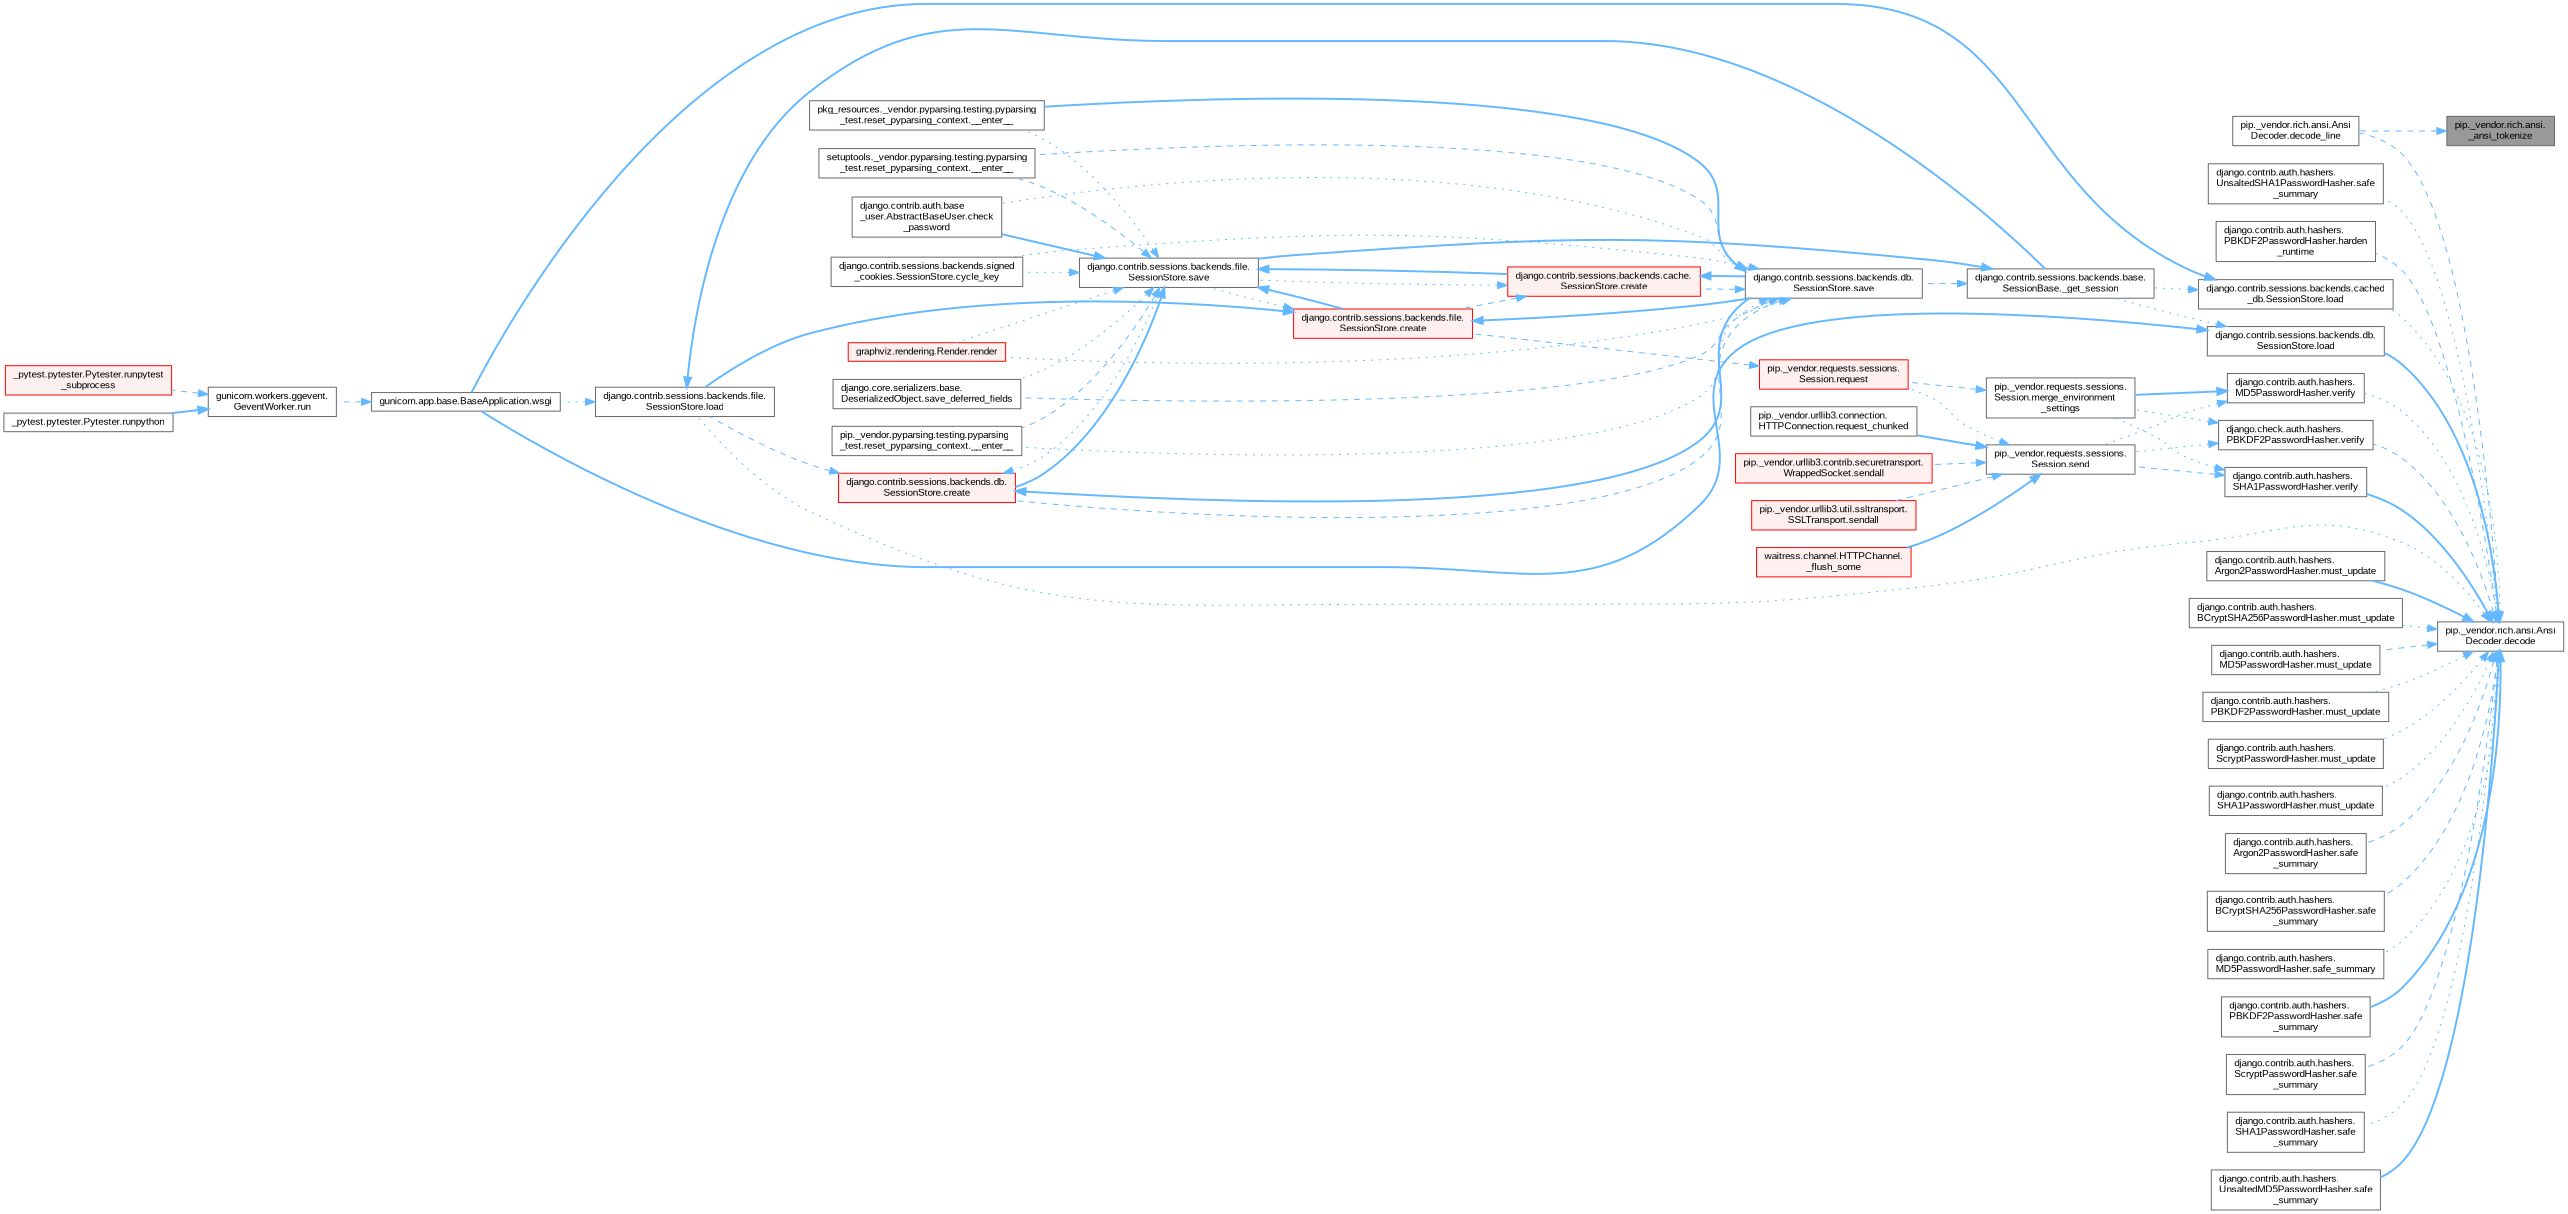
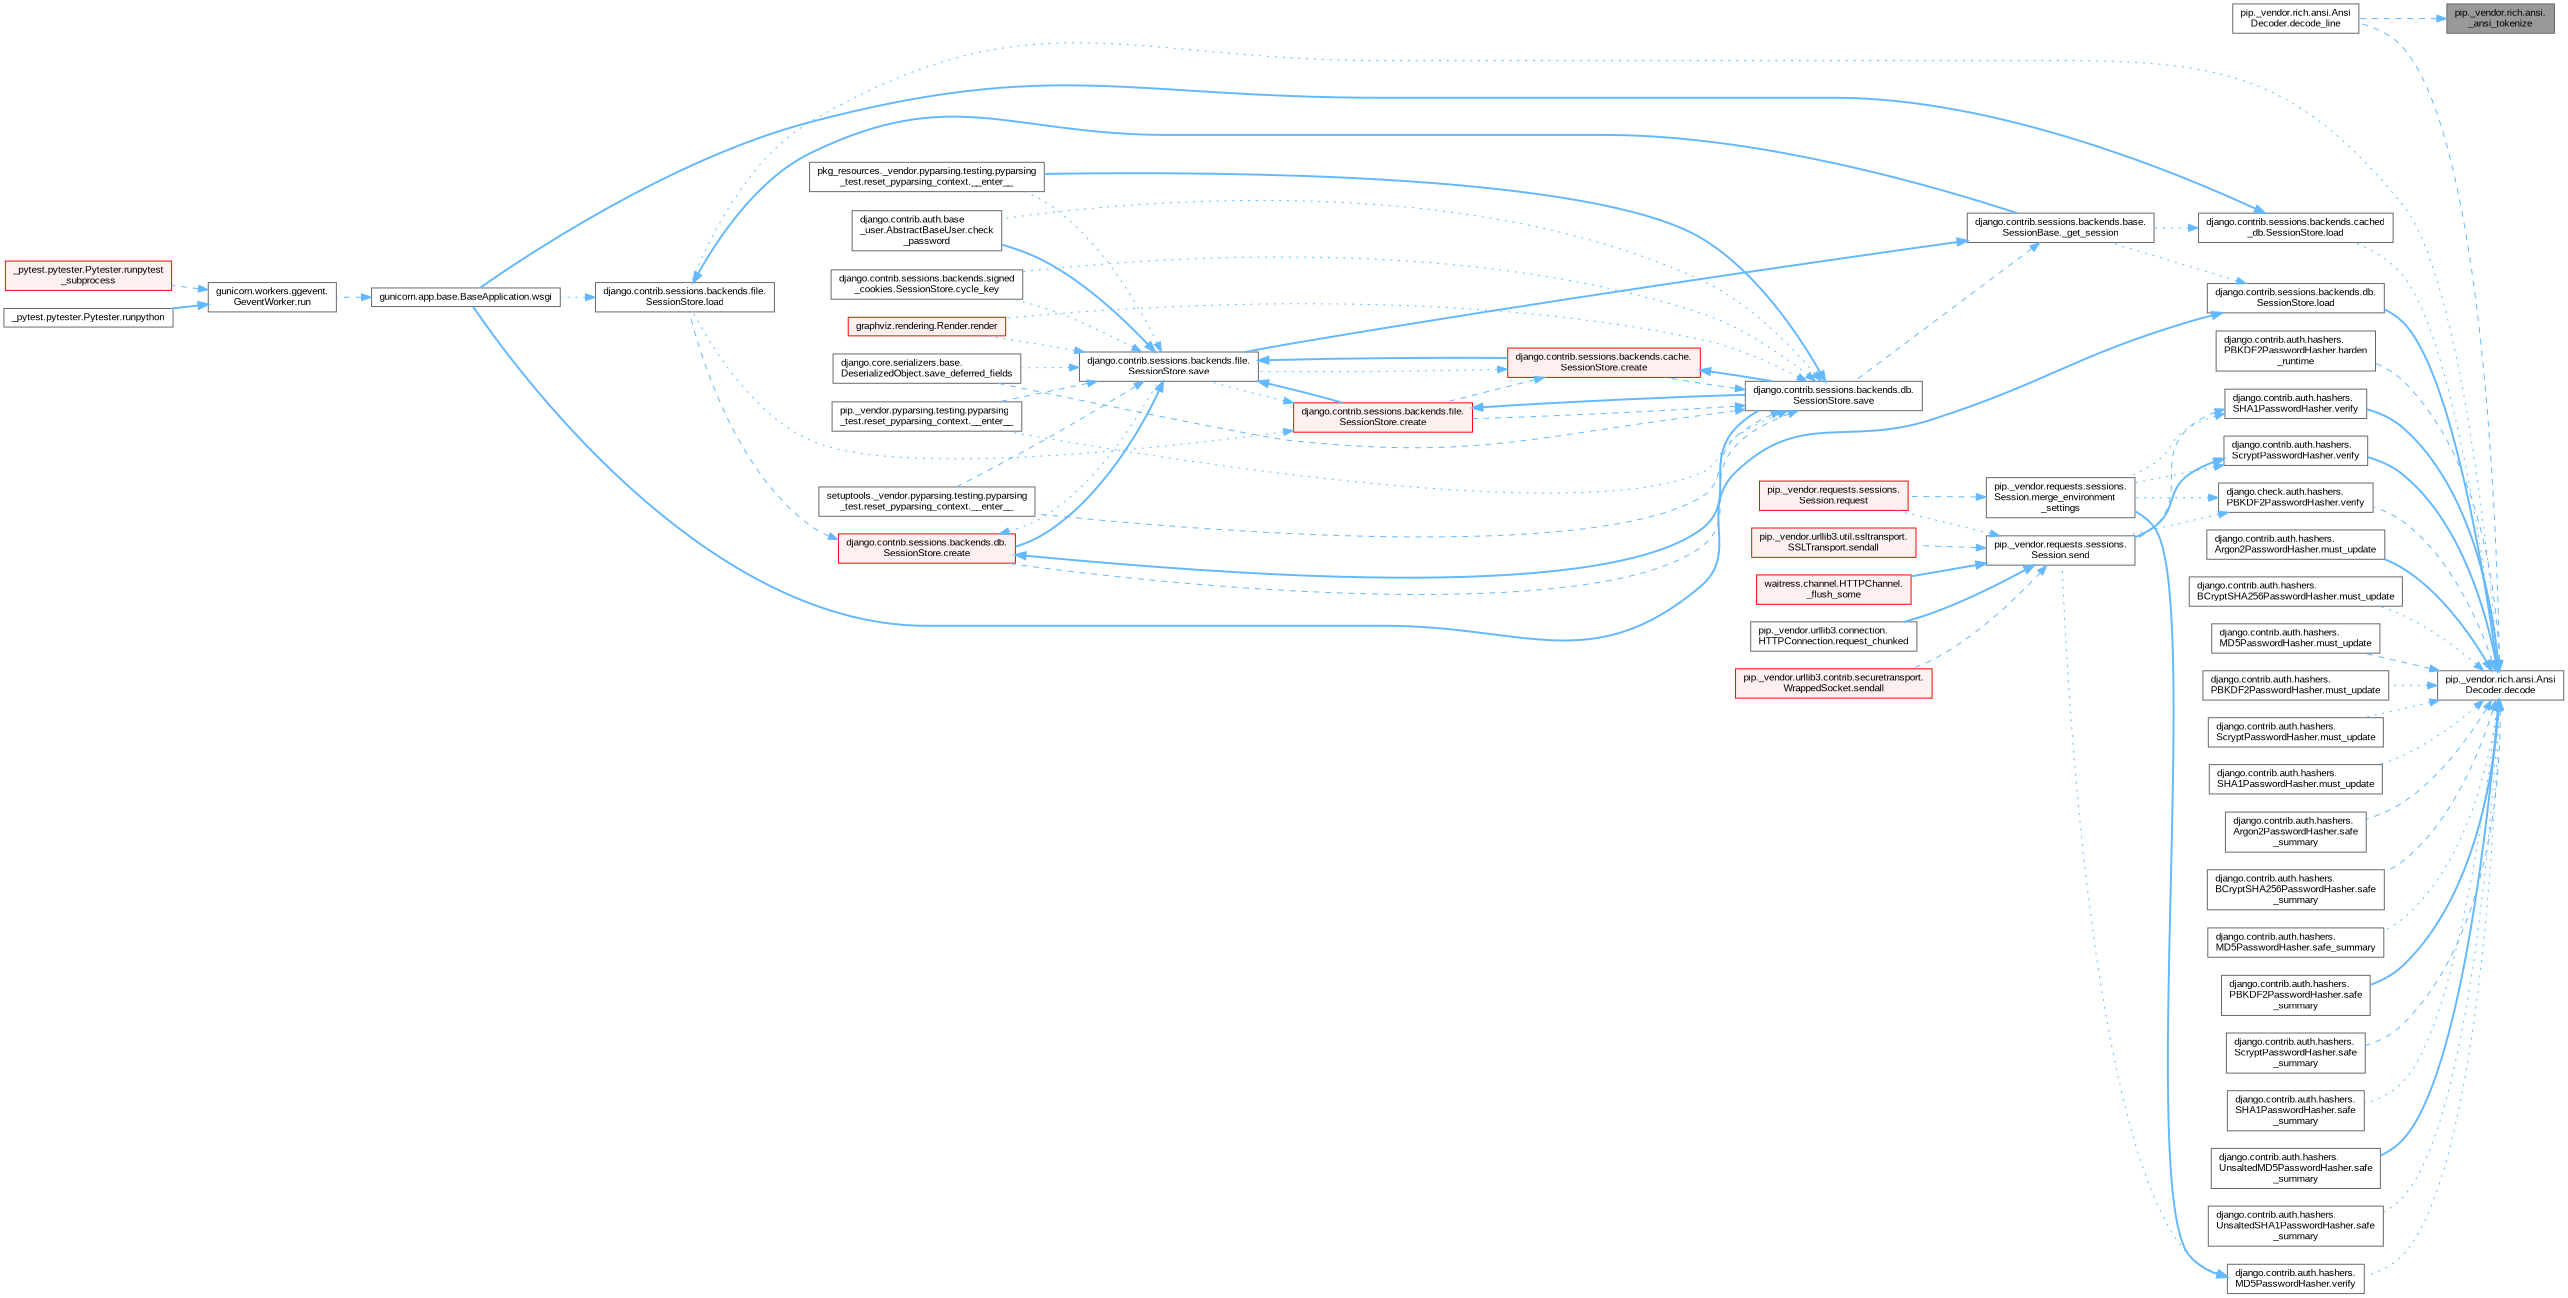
(987, 306) -> (958, 459)
(1611, 349) -> (1604, 414)
none -> (2296, 451)
